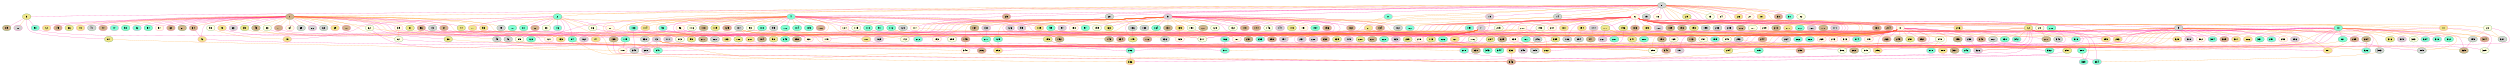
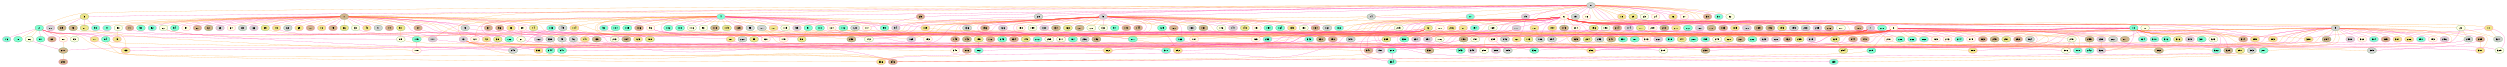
(1992, 47) -> none
